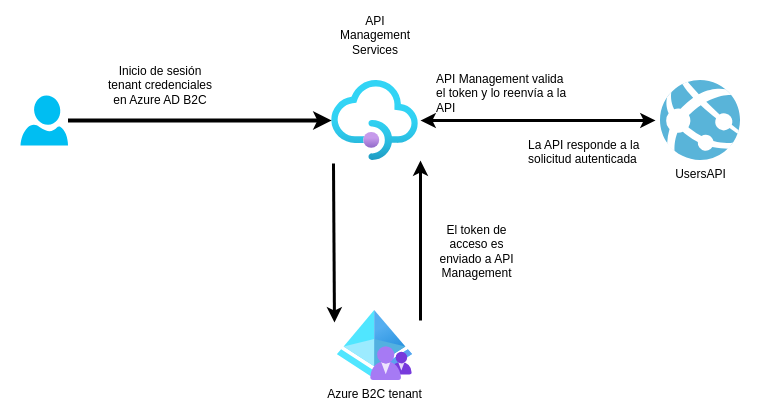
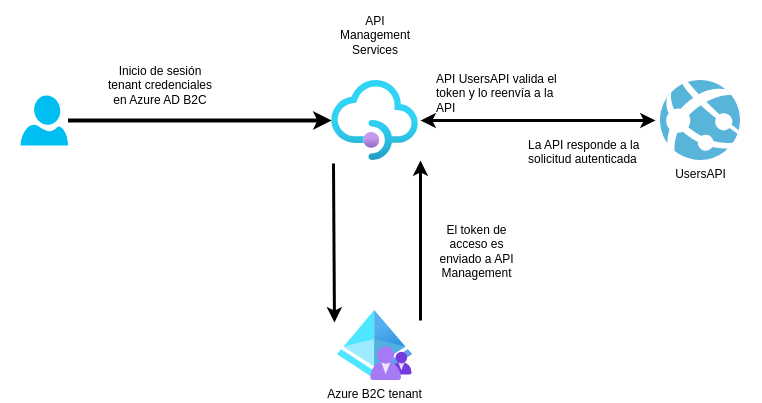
(504, 94) -> (504, 94)
